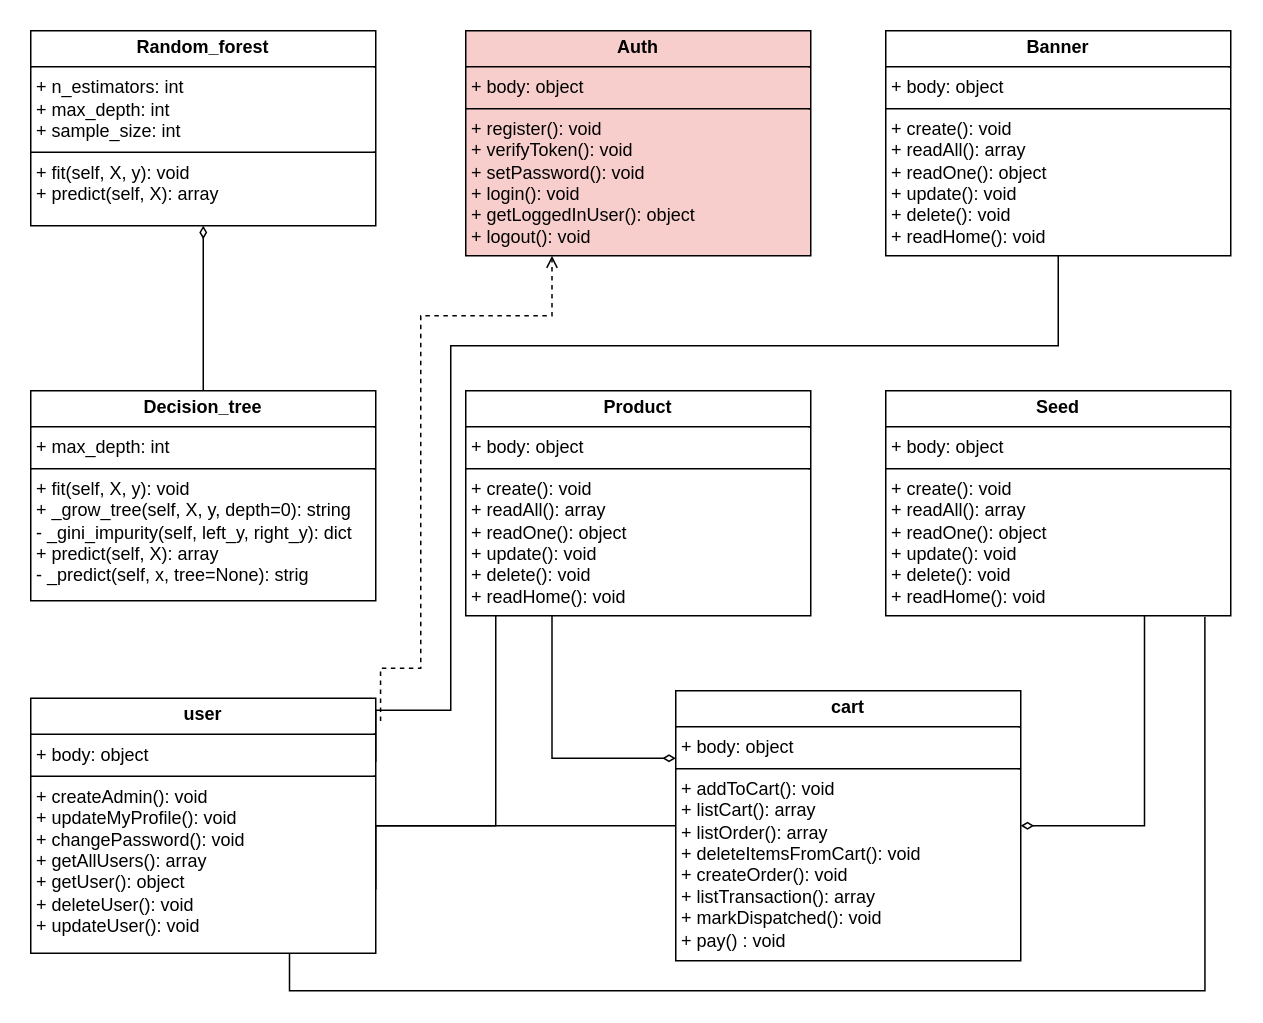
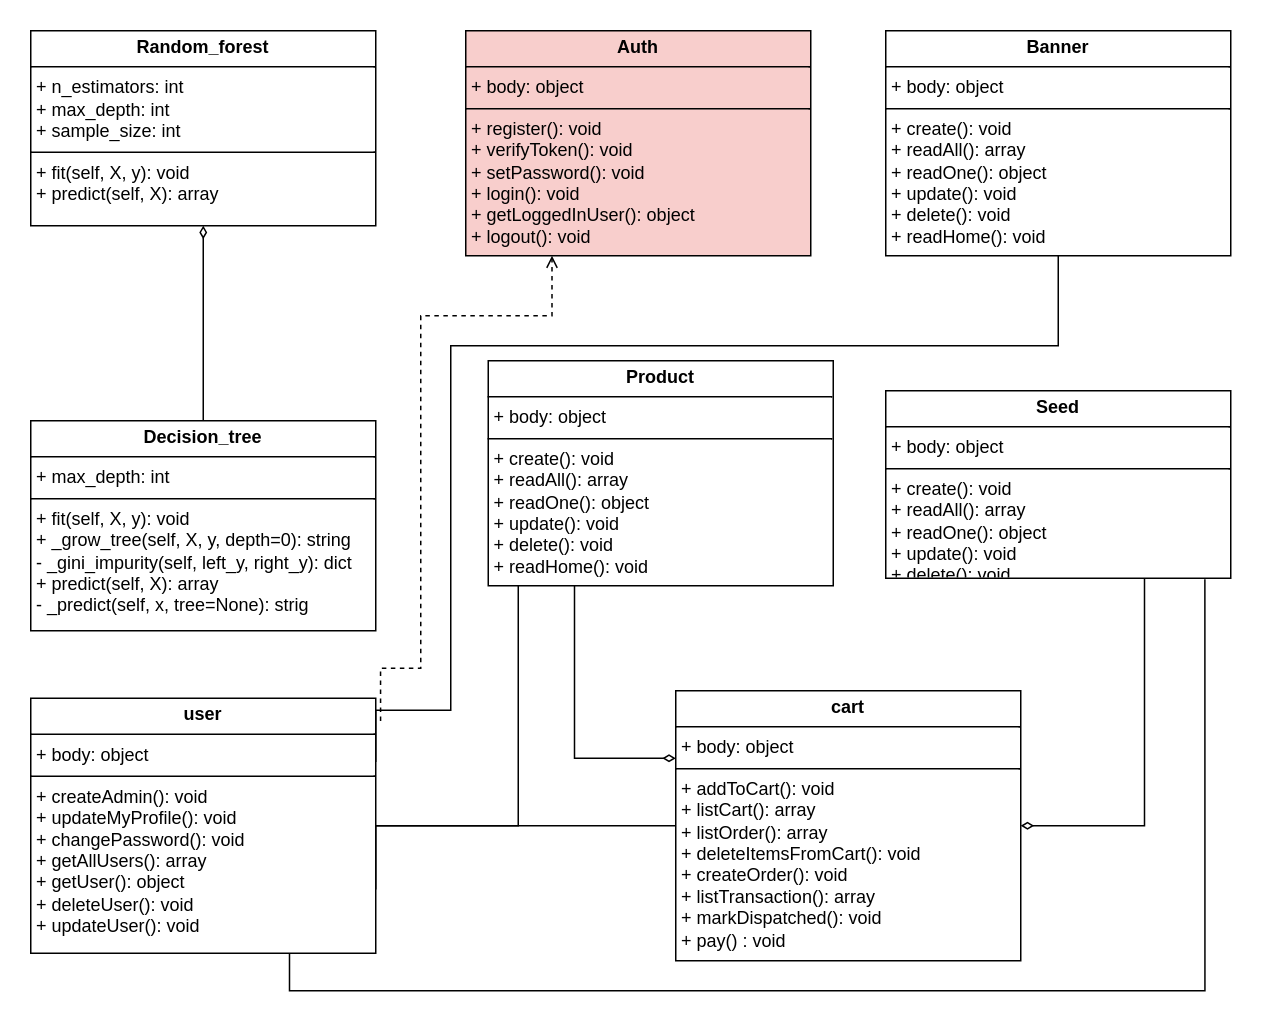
(203, 496) -> (203, 526)
(638, 503) -> (661, 473)
(1058, 503) -> (1058, 485)
